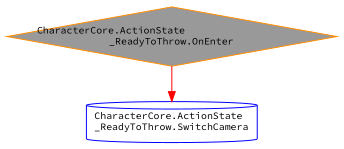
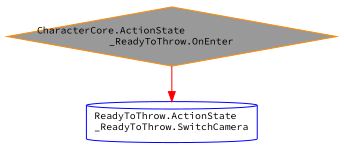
(172, 122) -> (172, 122)
